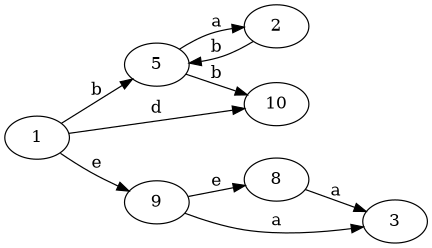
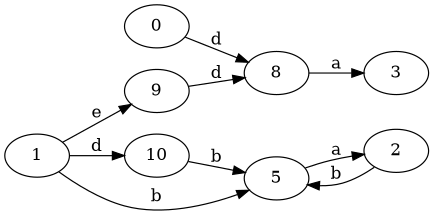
none -> (157, 26)
(211, 83) -> (211, 166)
(217, 181) -> (217, 74)
(267, 232) -> none
